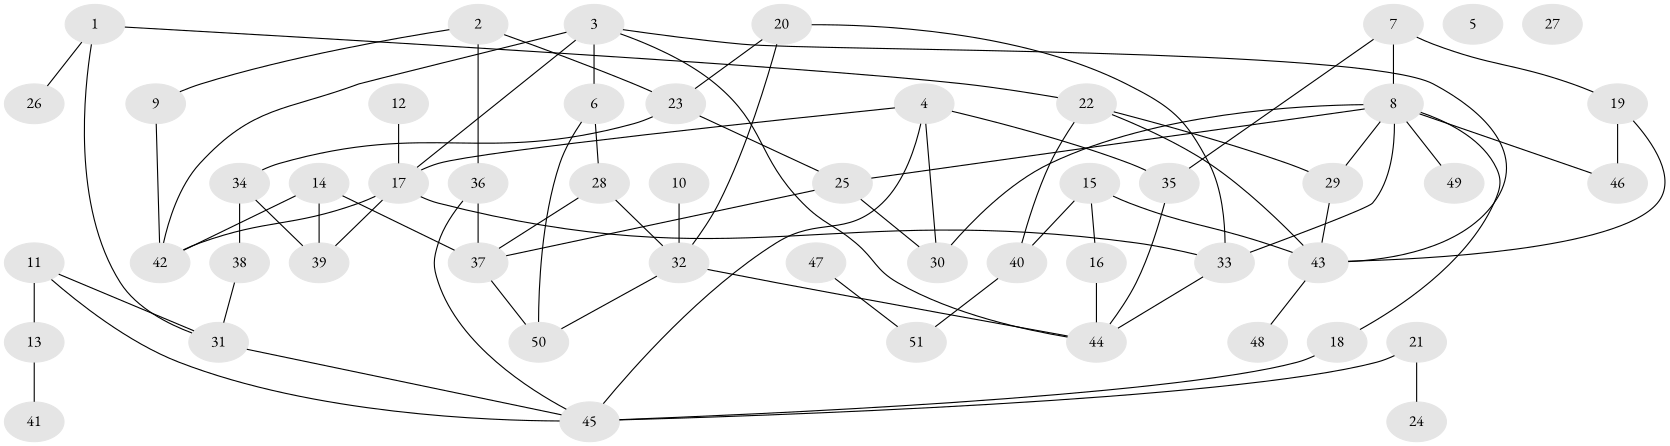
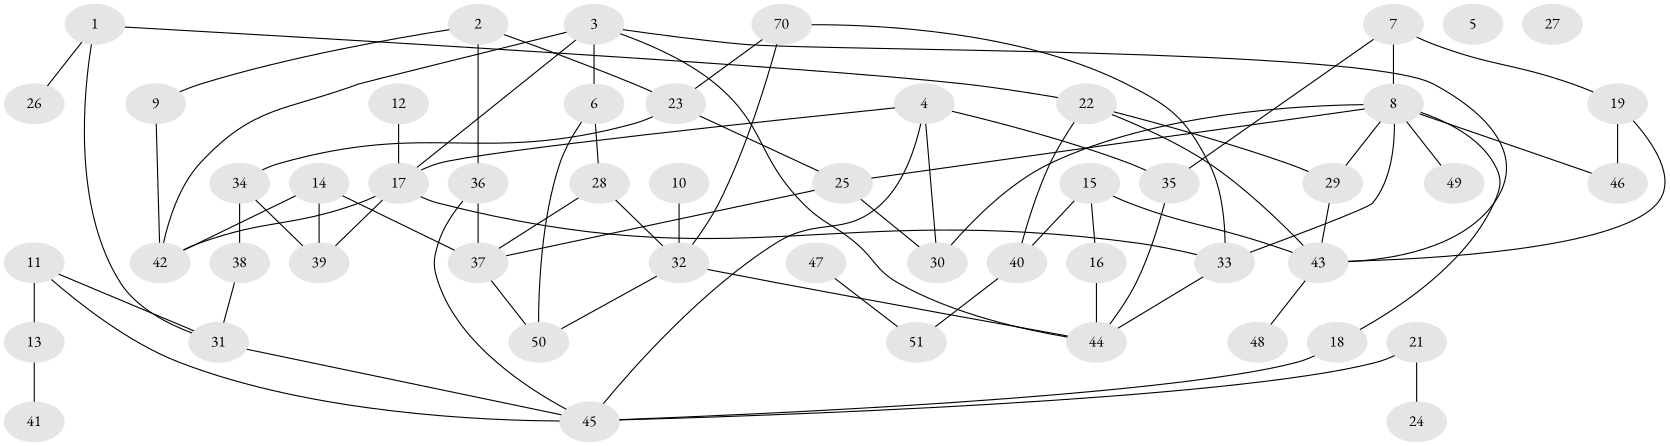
(782, 24) -> (782, 24)
